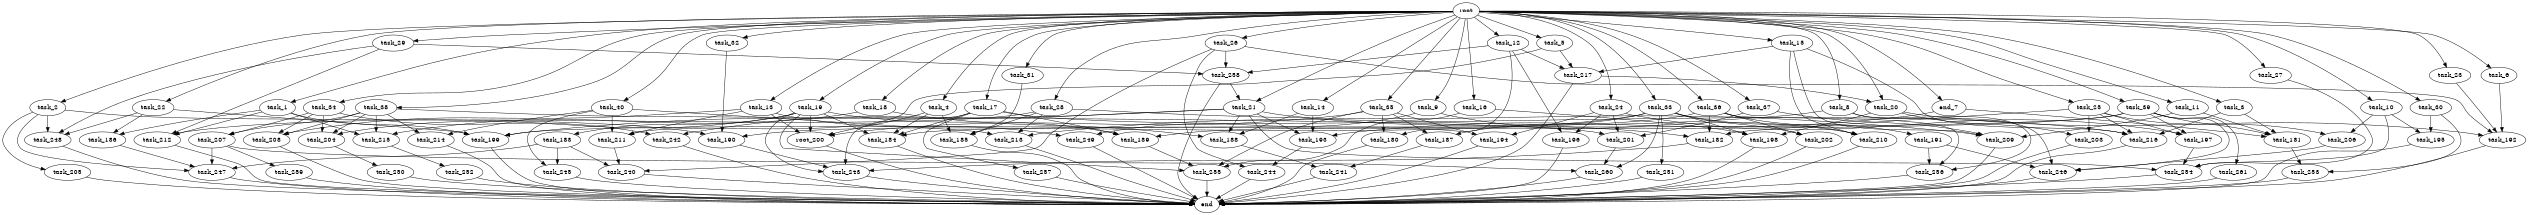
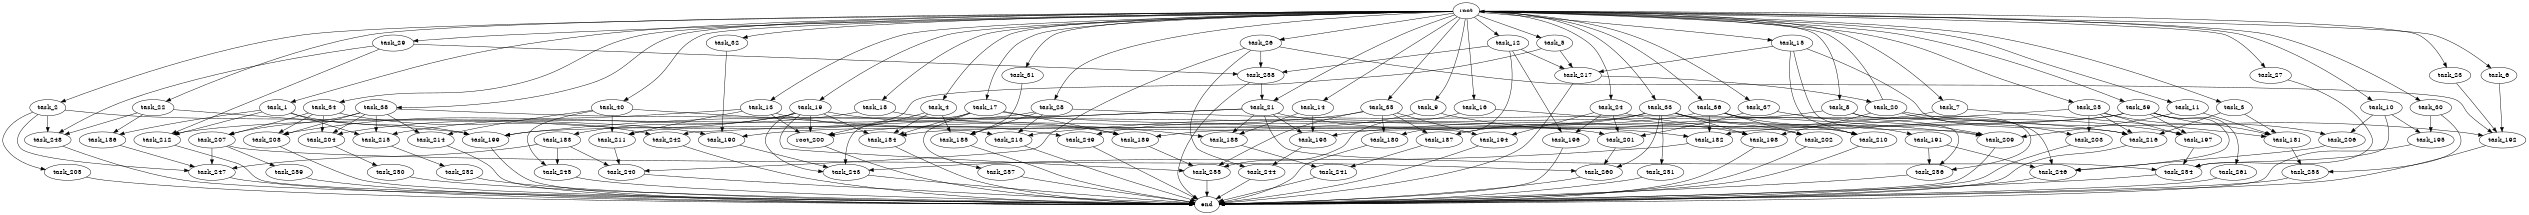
(1695, 19) -> (1700, 19)
(1949, 108) -> (1950, 108)
